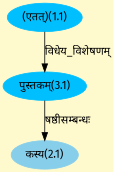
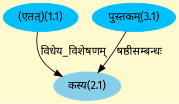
(45, 48) -> (39, 55)
